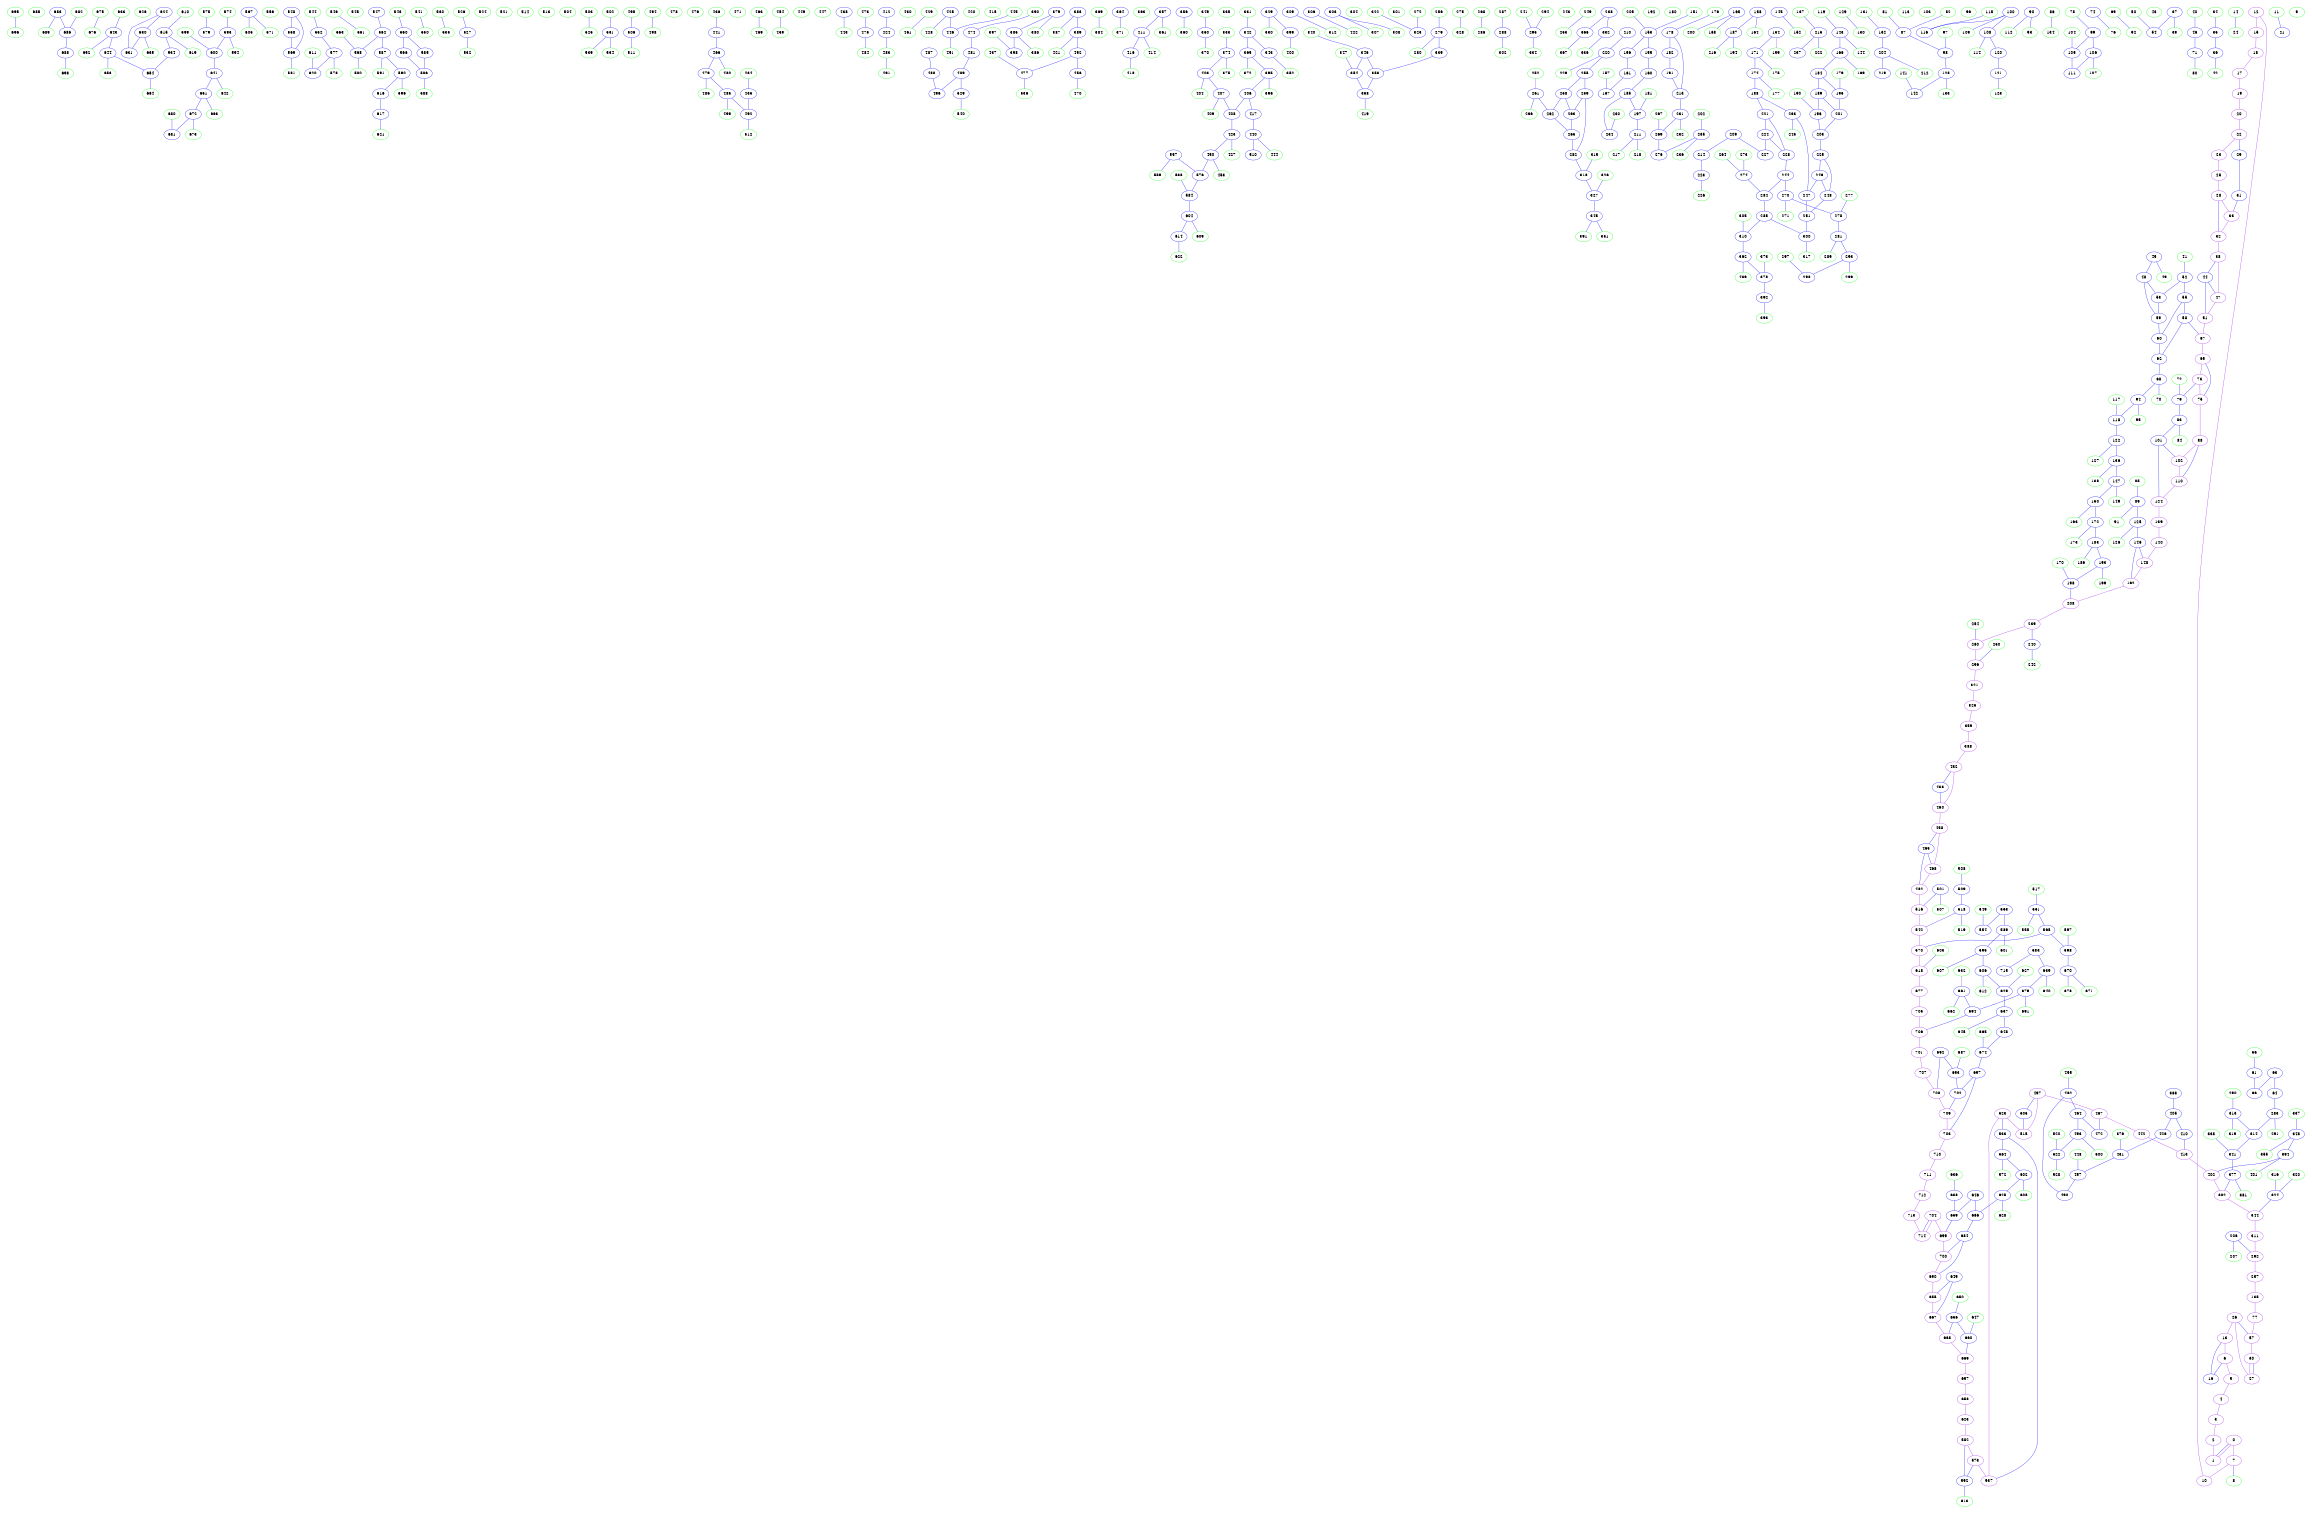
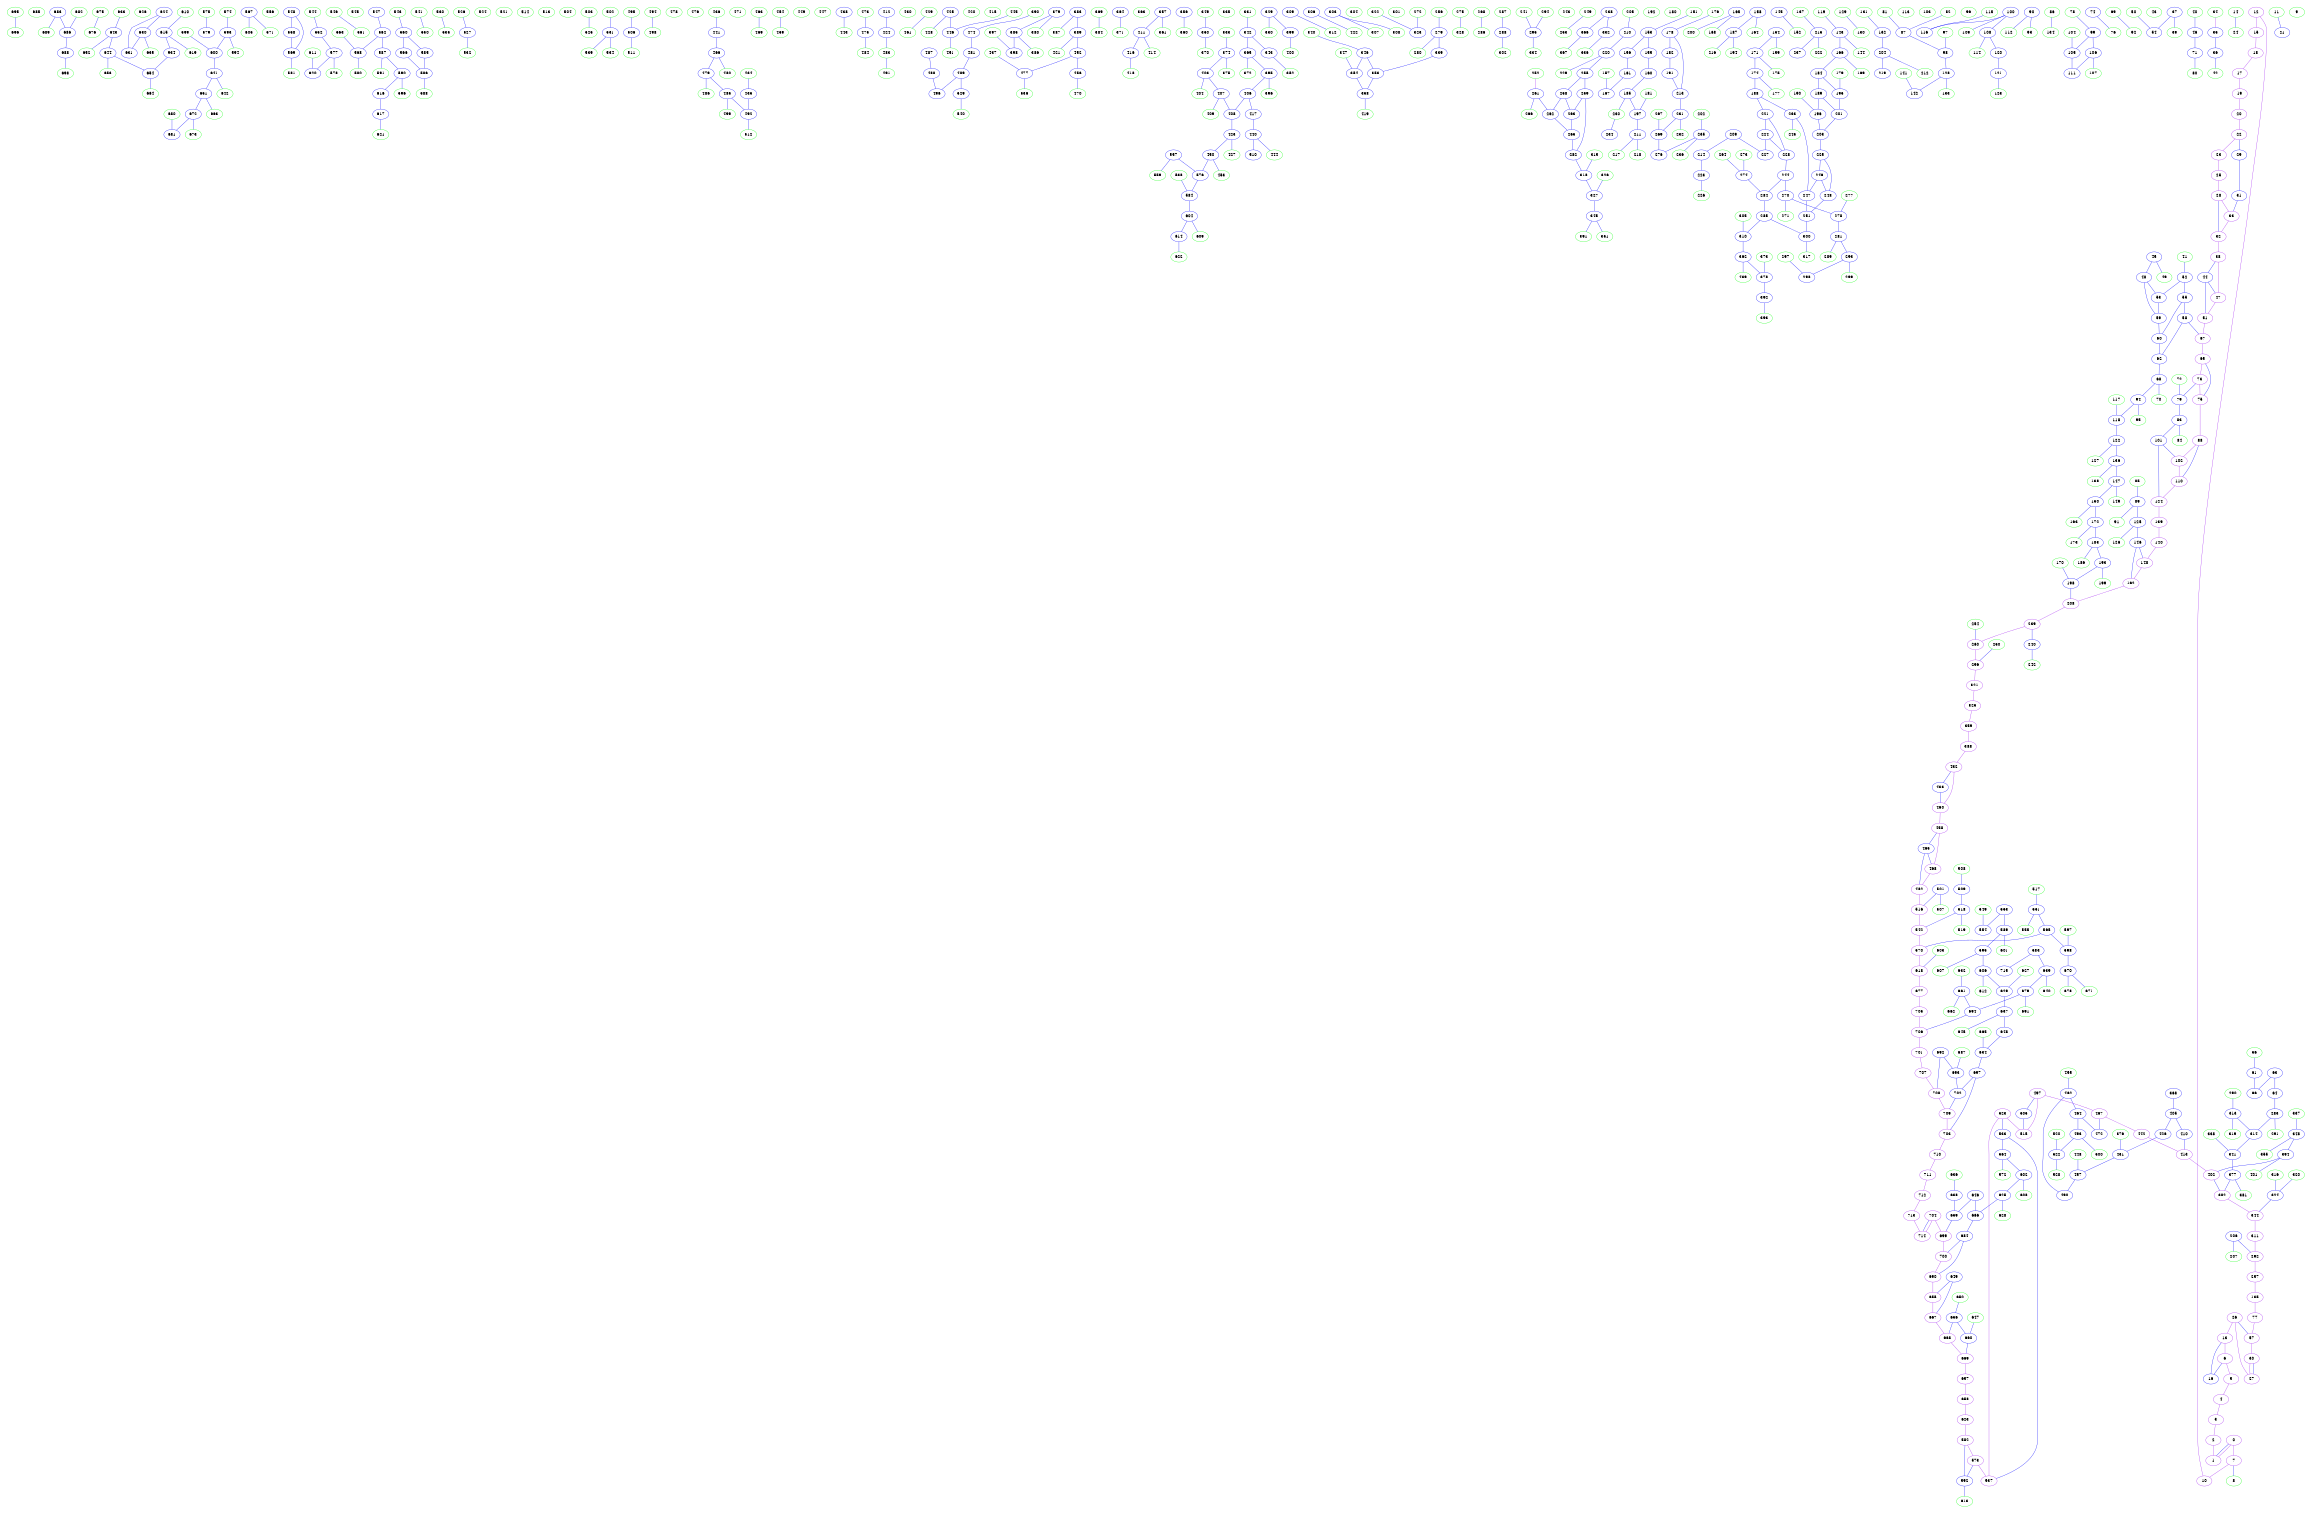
(1640, 22) -> (1629, 22)
(2215, 22) -> (2215, 22)
(1776, 43) -> (1776, 43)
(1605, 110) -> (1622, 104)
(1962, 981) -> (1962, 981)
(1983, 1053) -> (1983, 1053)
(2217, 1185) -> (2217, 1185)
